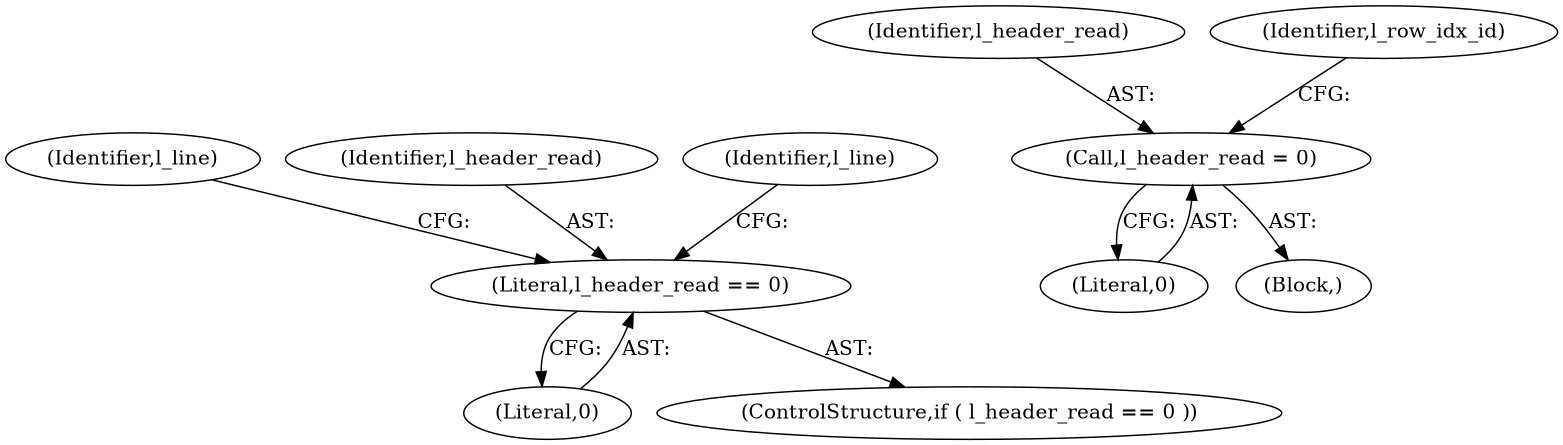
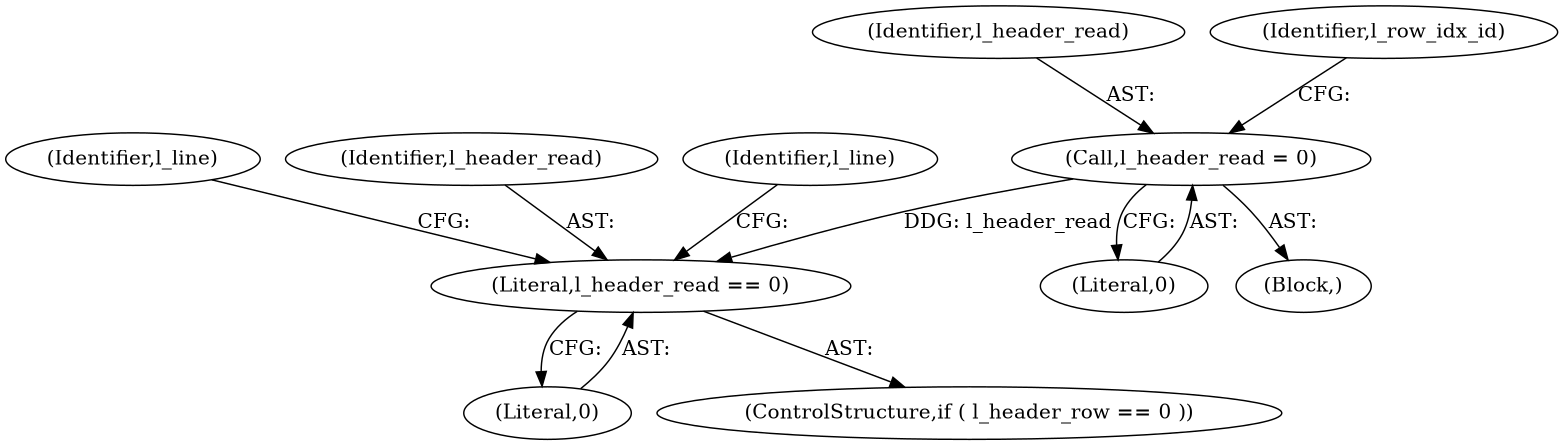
none -> (901, 212)
(969, 413) -> (969, 413)
